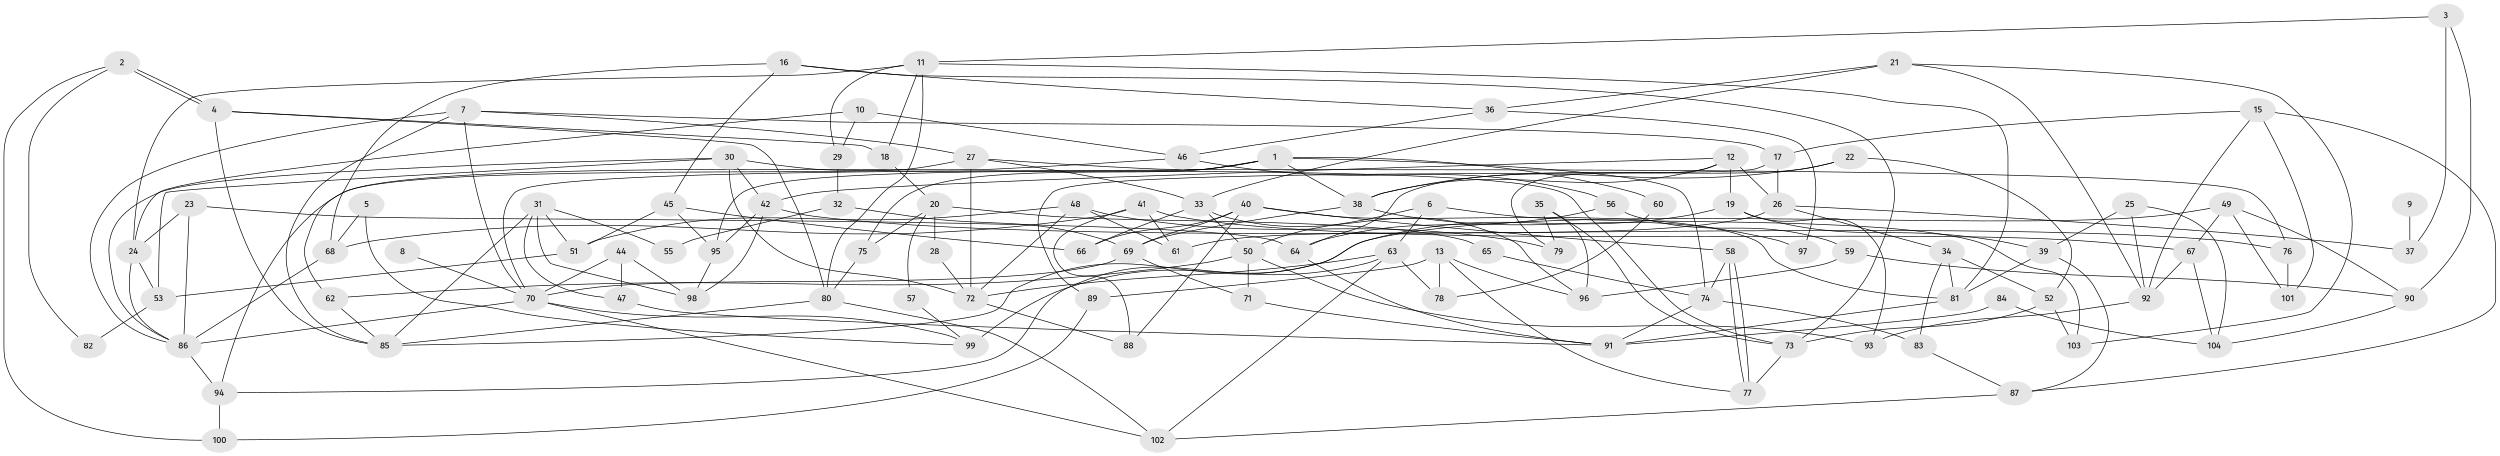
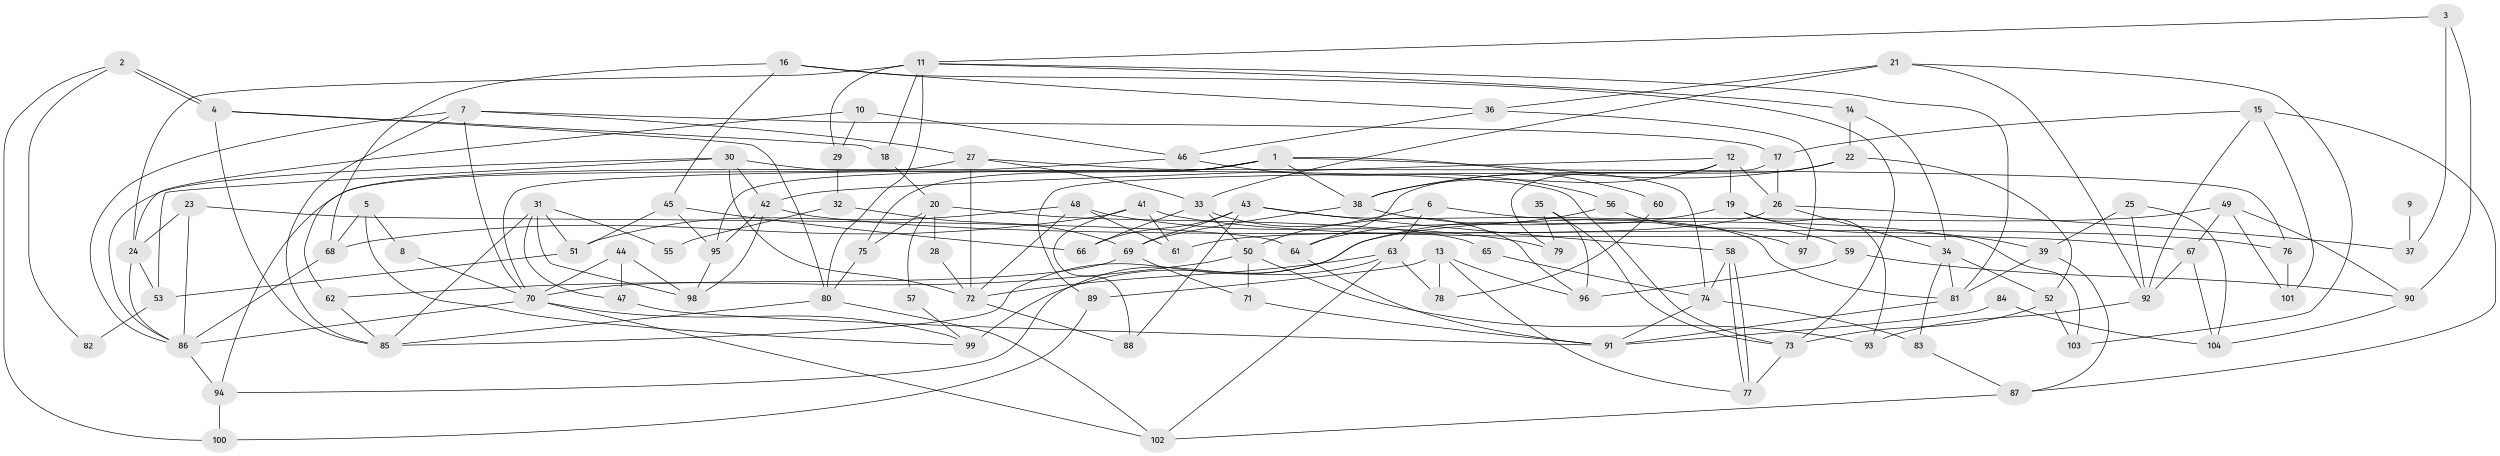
none -> (1850, 110)
(1246, 205) -> (1246, 205)
none -> (384, 228)
